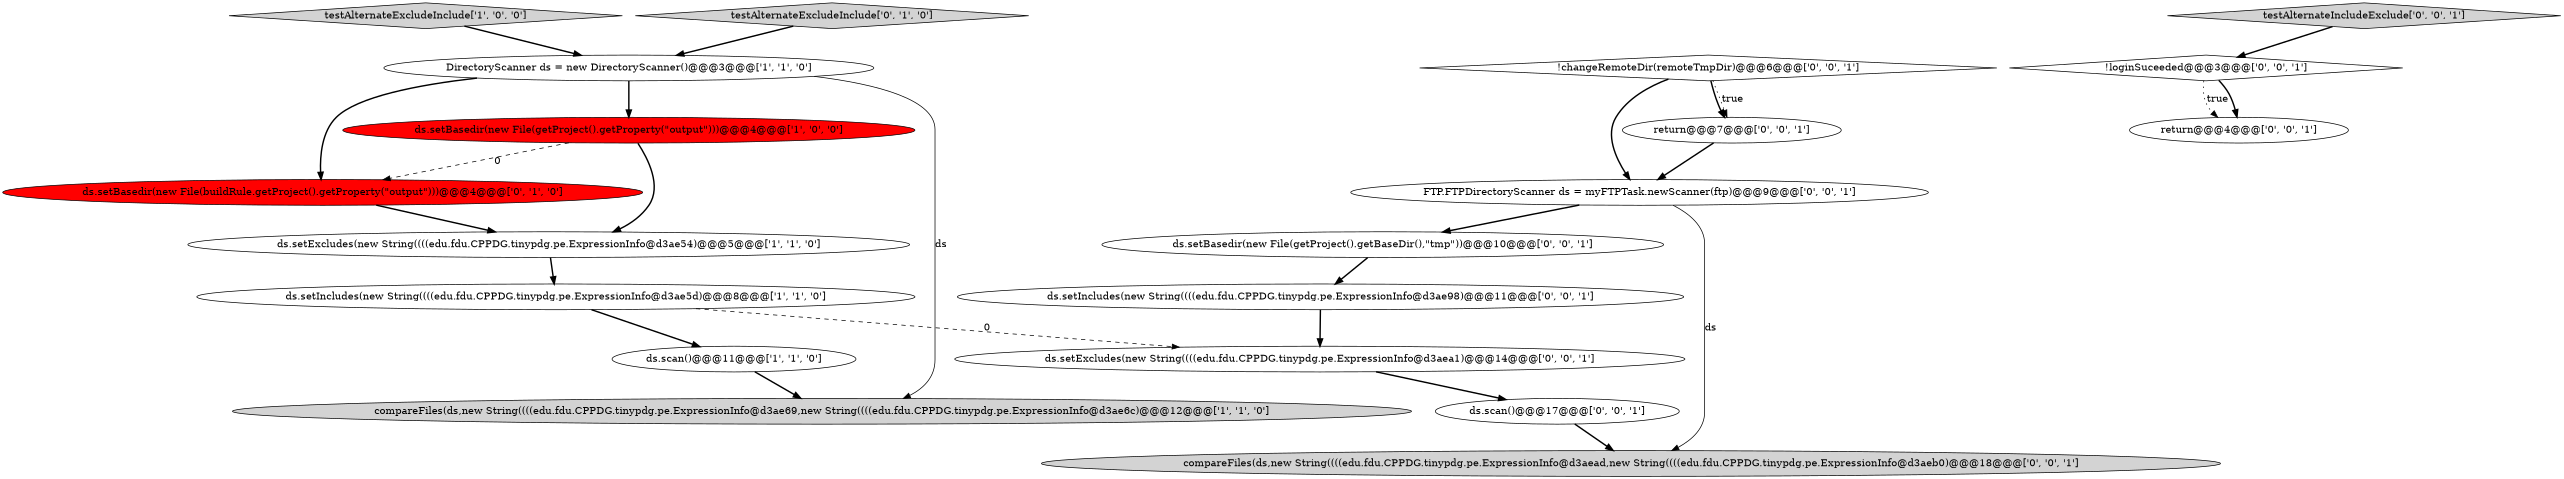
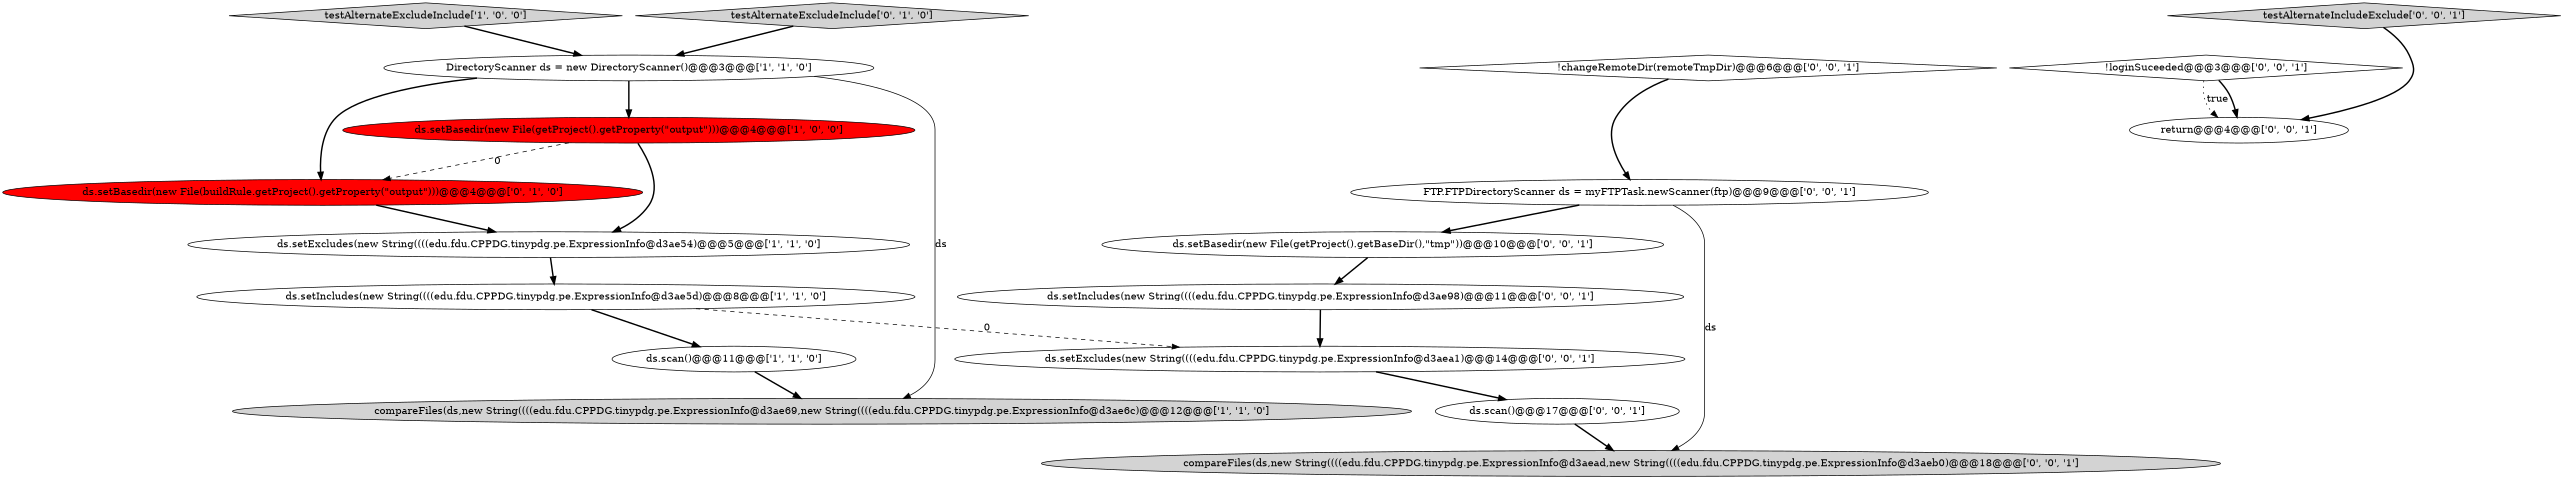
(2289, 41) -> (2392, 93)
(1732, 130) -> none
